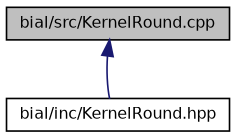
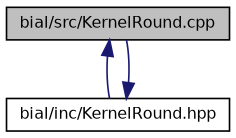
none -> (129, 61)
